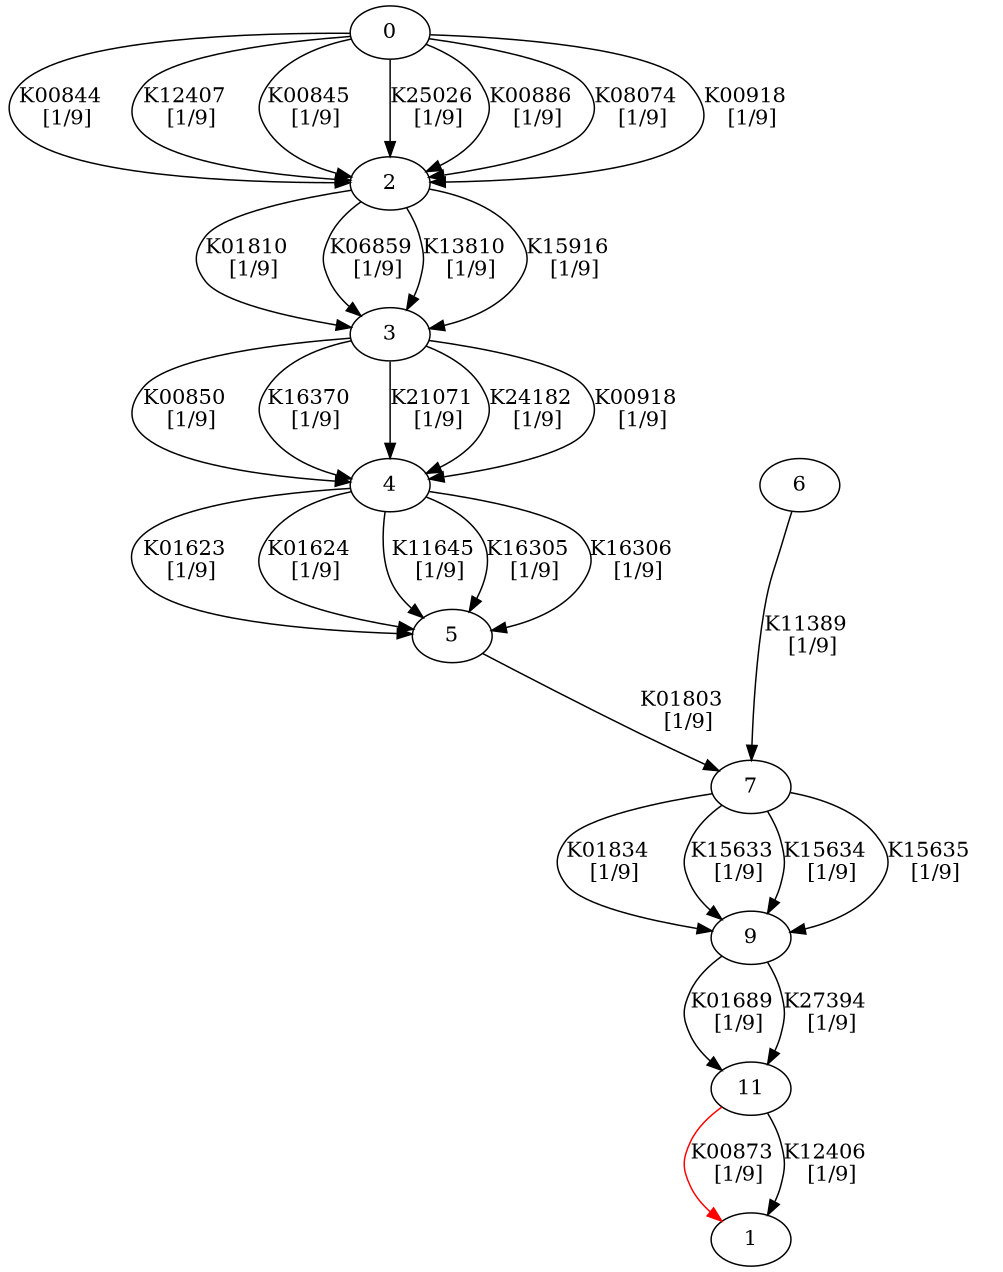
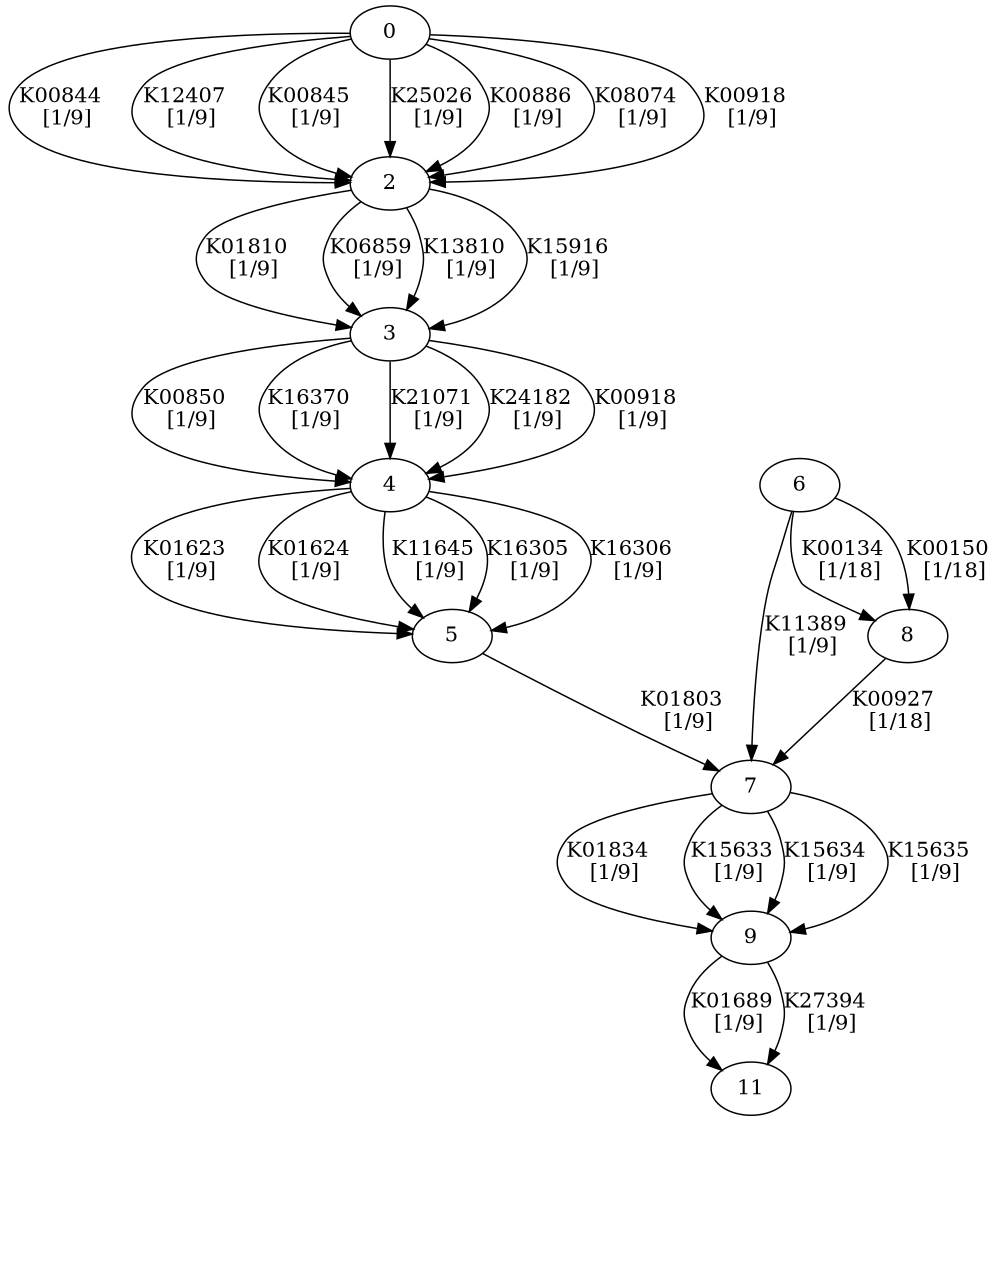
none -> (908, 636)
(751, 1240) -> none
